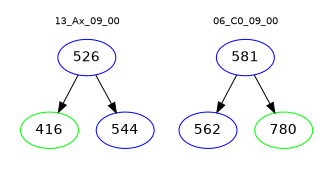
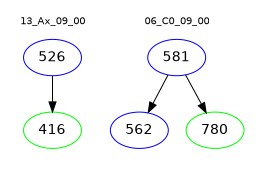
(125, 130) -> none
